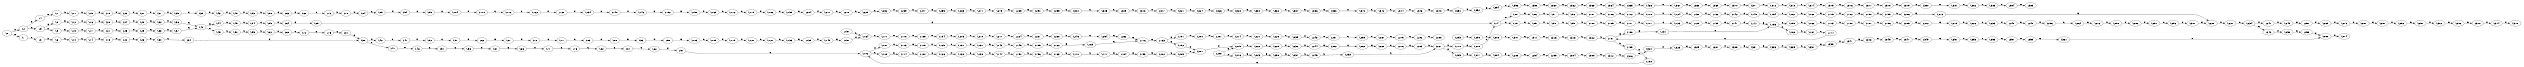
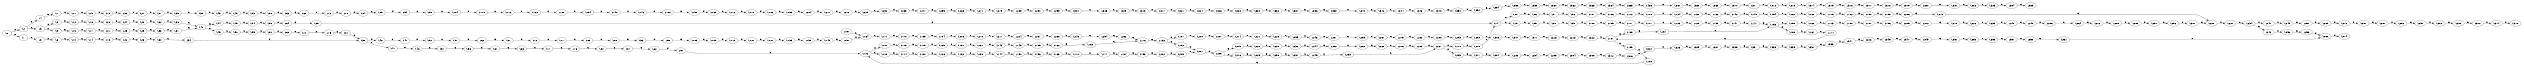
none -> (1447, 38)
(1218, 48) -> (1209, 53)
